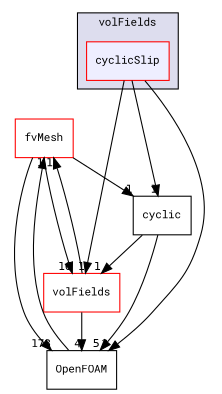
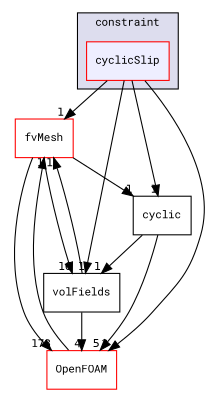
(128, 23) -> (128, 23)
none -> (90, 96)
(82, 293) -> (82, 293)
(82, 370) -> (82, 370)
